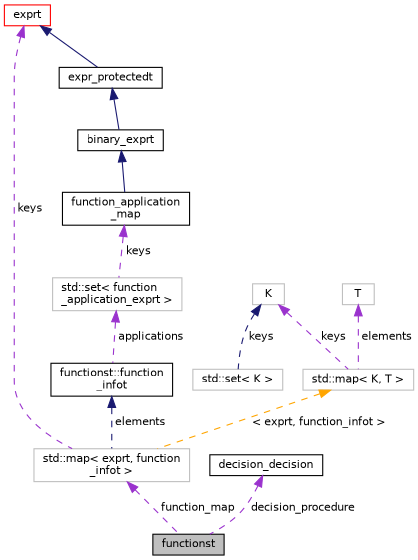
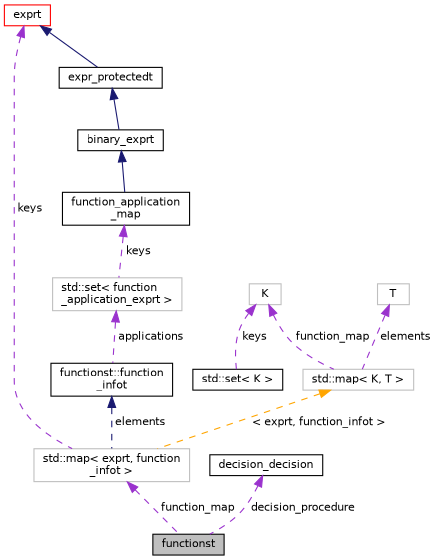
(332, 337) -> (331, 337)
(243, 340) -> (237, 340)
(238, 380) -> (238, 380)
